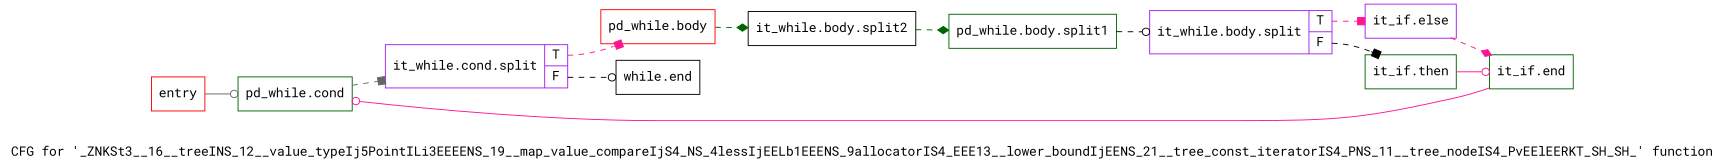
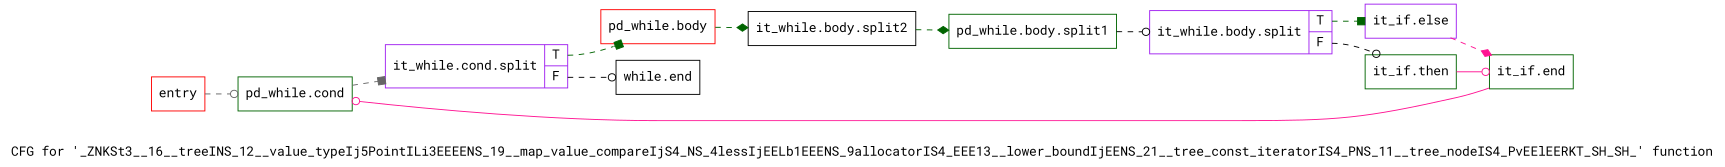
(1344, 21) -> (1344, 21)
(1353, 46) -> (1353, 46)
(591, 53) -> (591, 53)
(218, 94) -> (218, 94)
